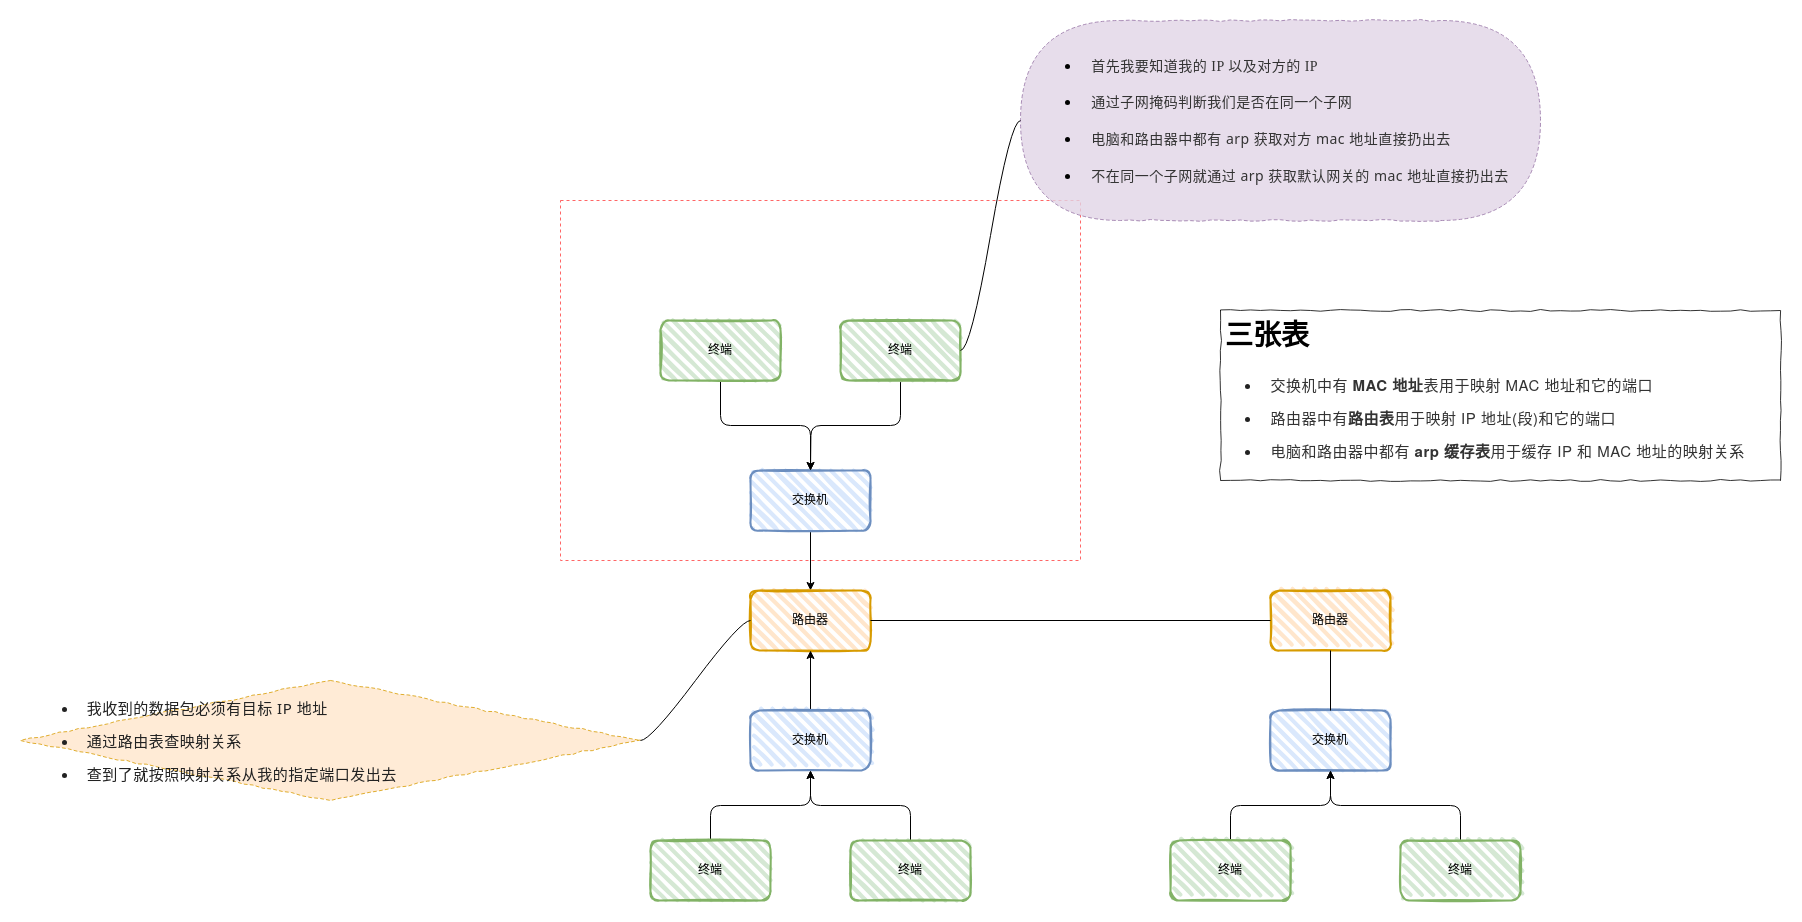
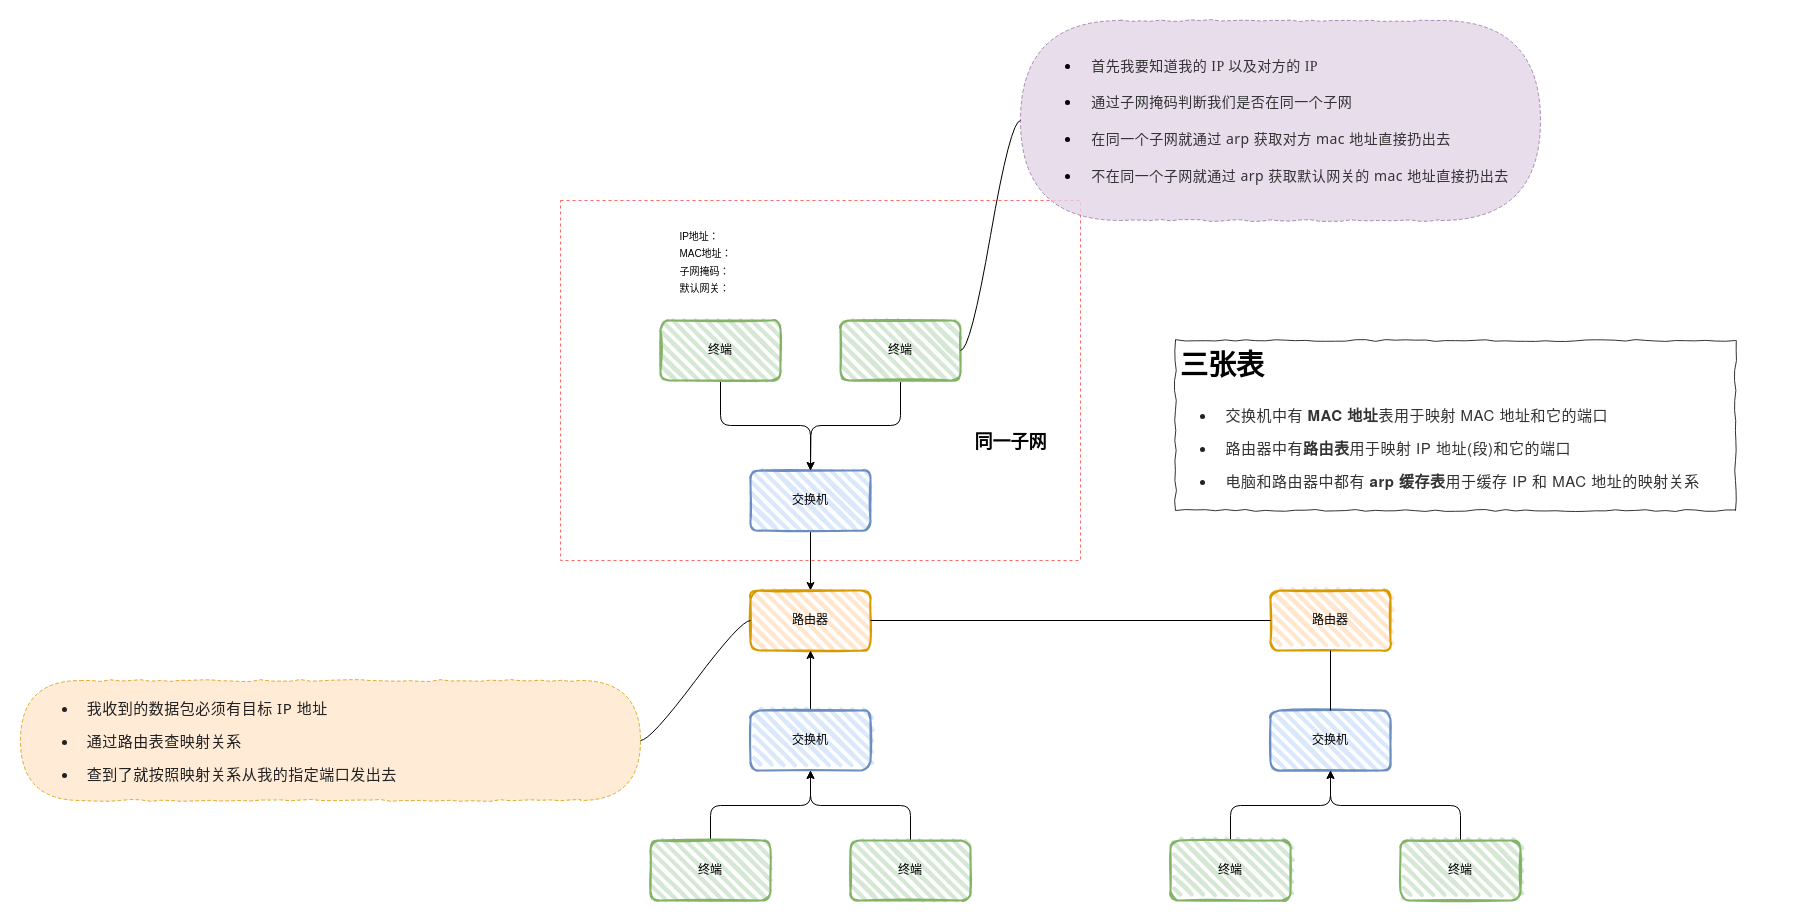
(1281, 121) -> (1281, 121)
none -> (706, 266)
(1501, 396) -> (1456, 426)
none -> (1011, 441)
(331, 741) -> (331, 741)
